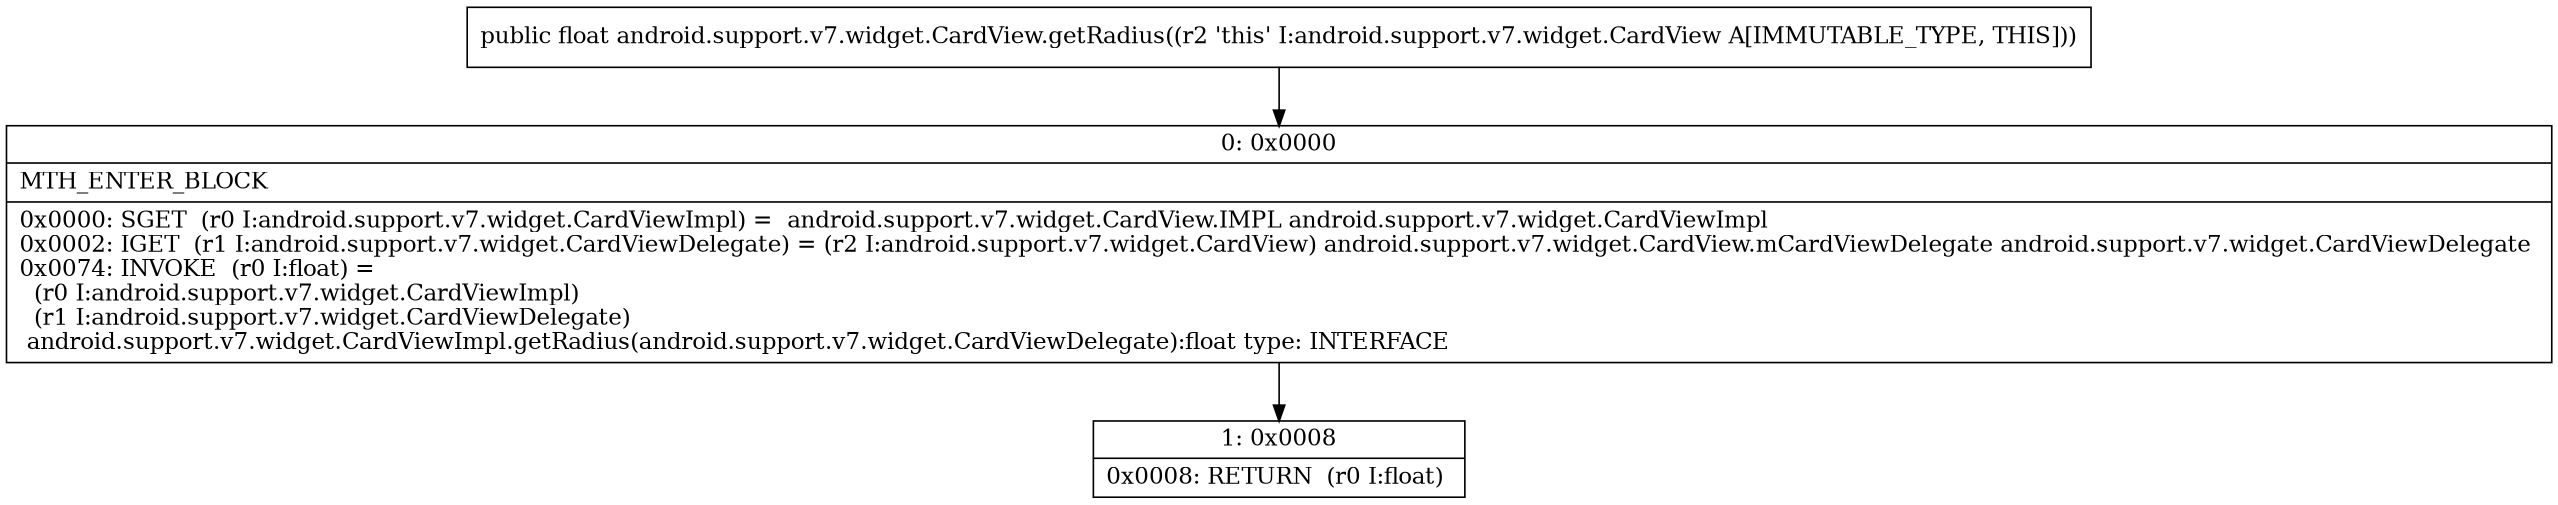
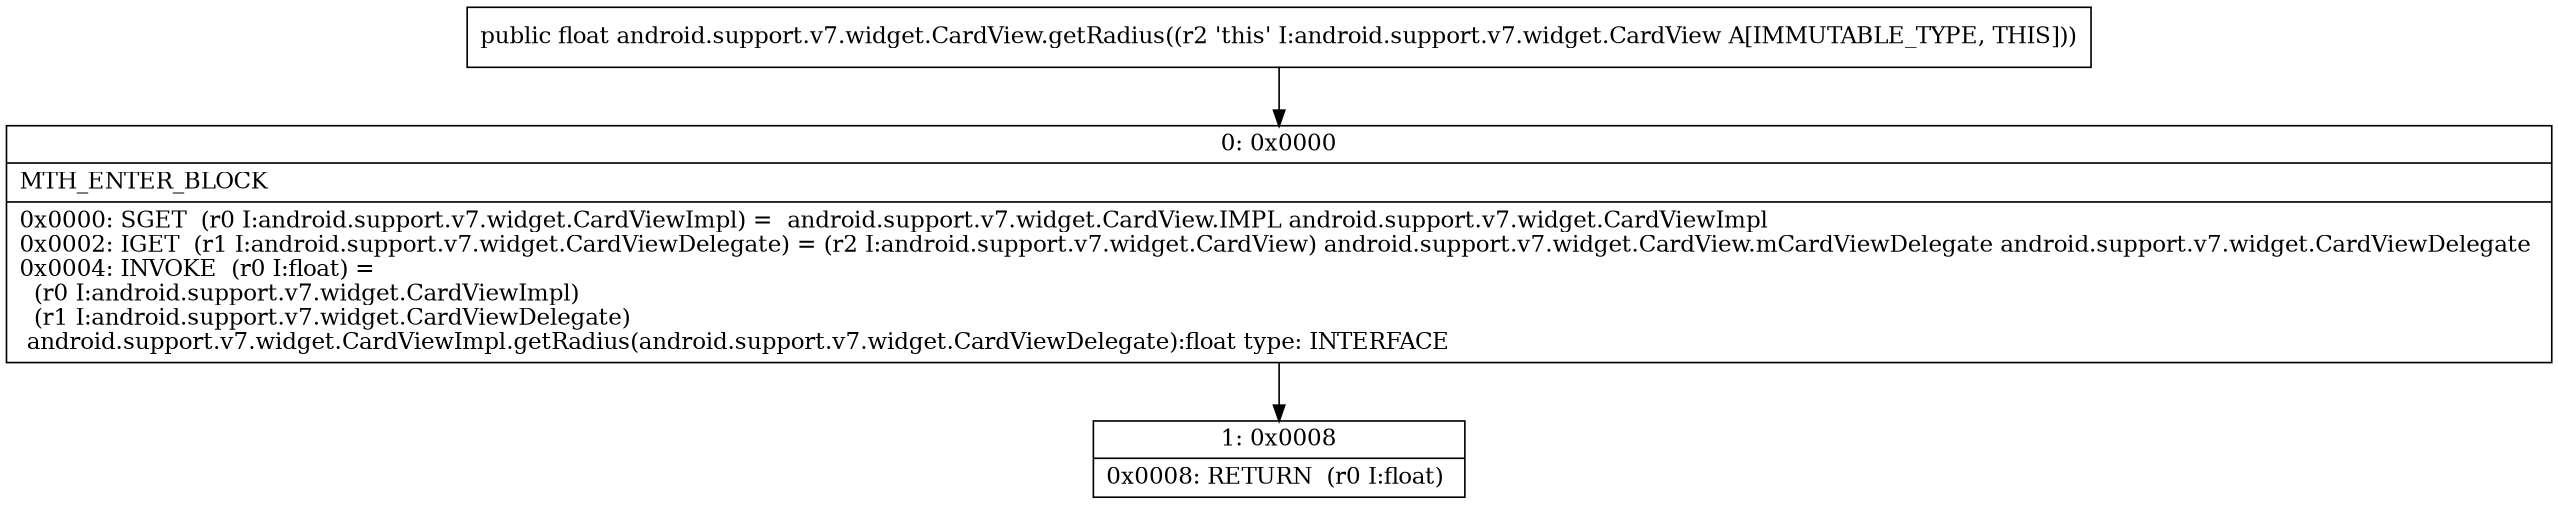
(201, 269) -> (201, 269)
